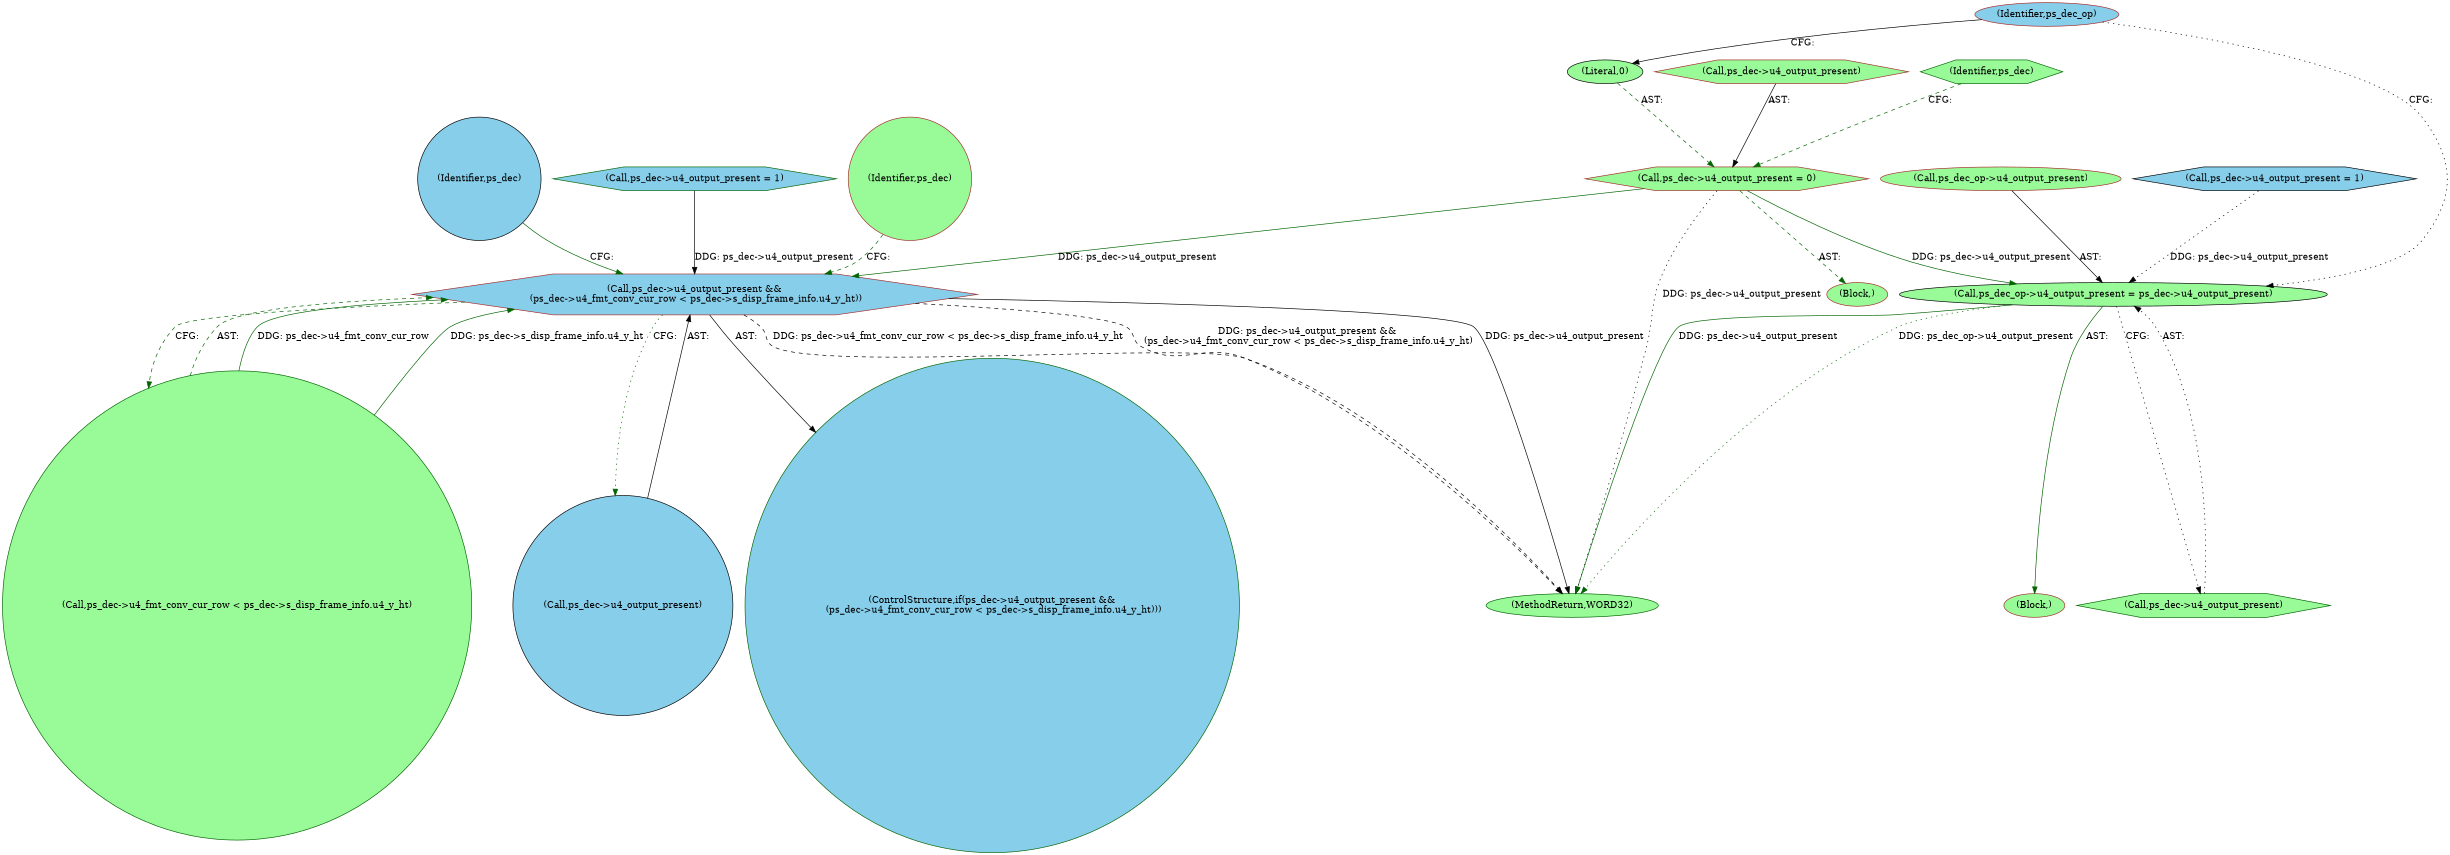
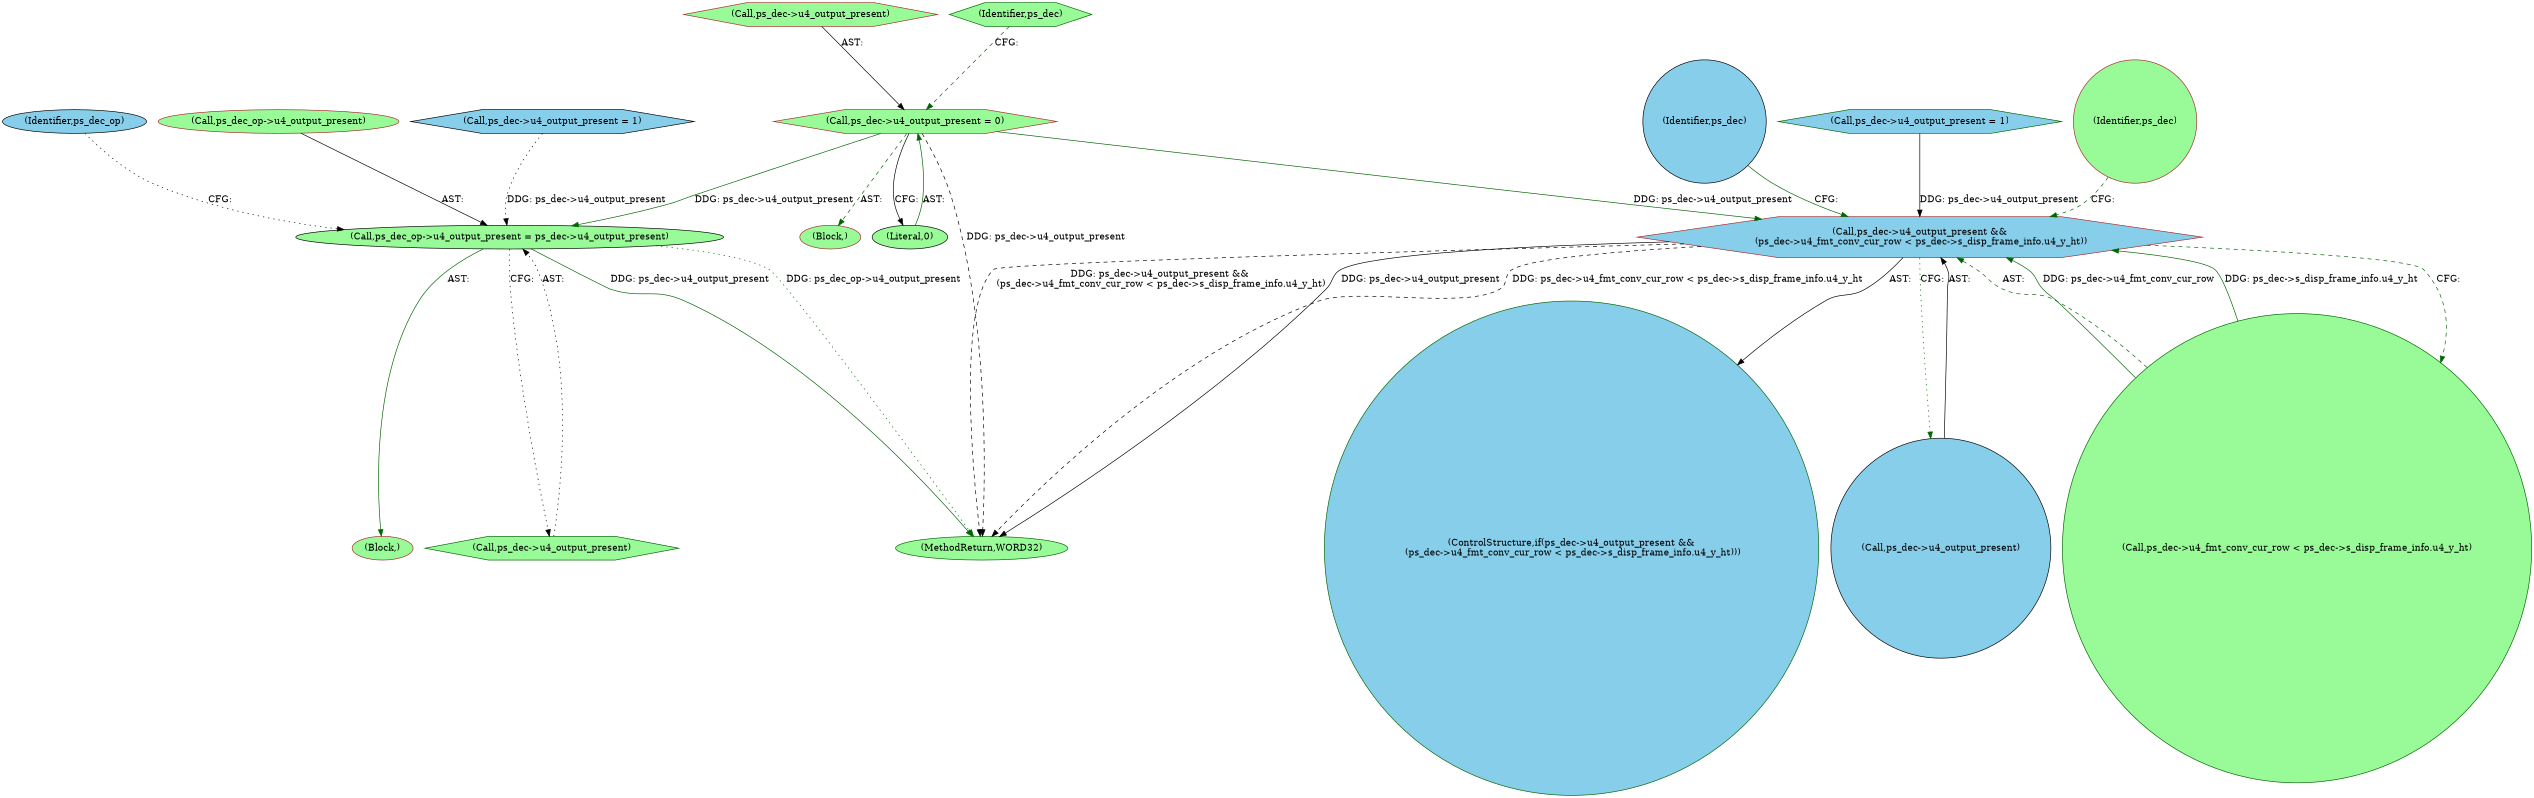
(2047, 14) -> (75, 122)
(1810, 36) -> (895, 176)
(1663, 123) -> (924, 183)
(1637, 383) -> (978, 337)
